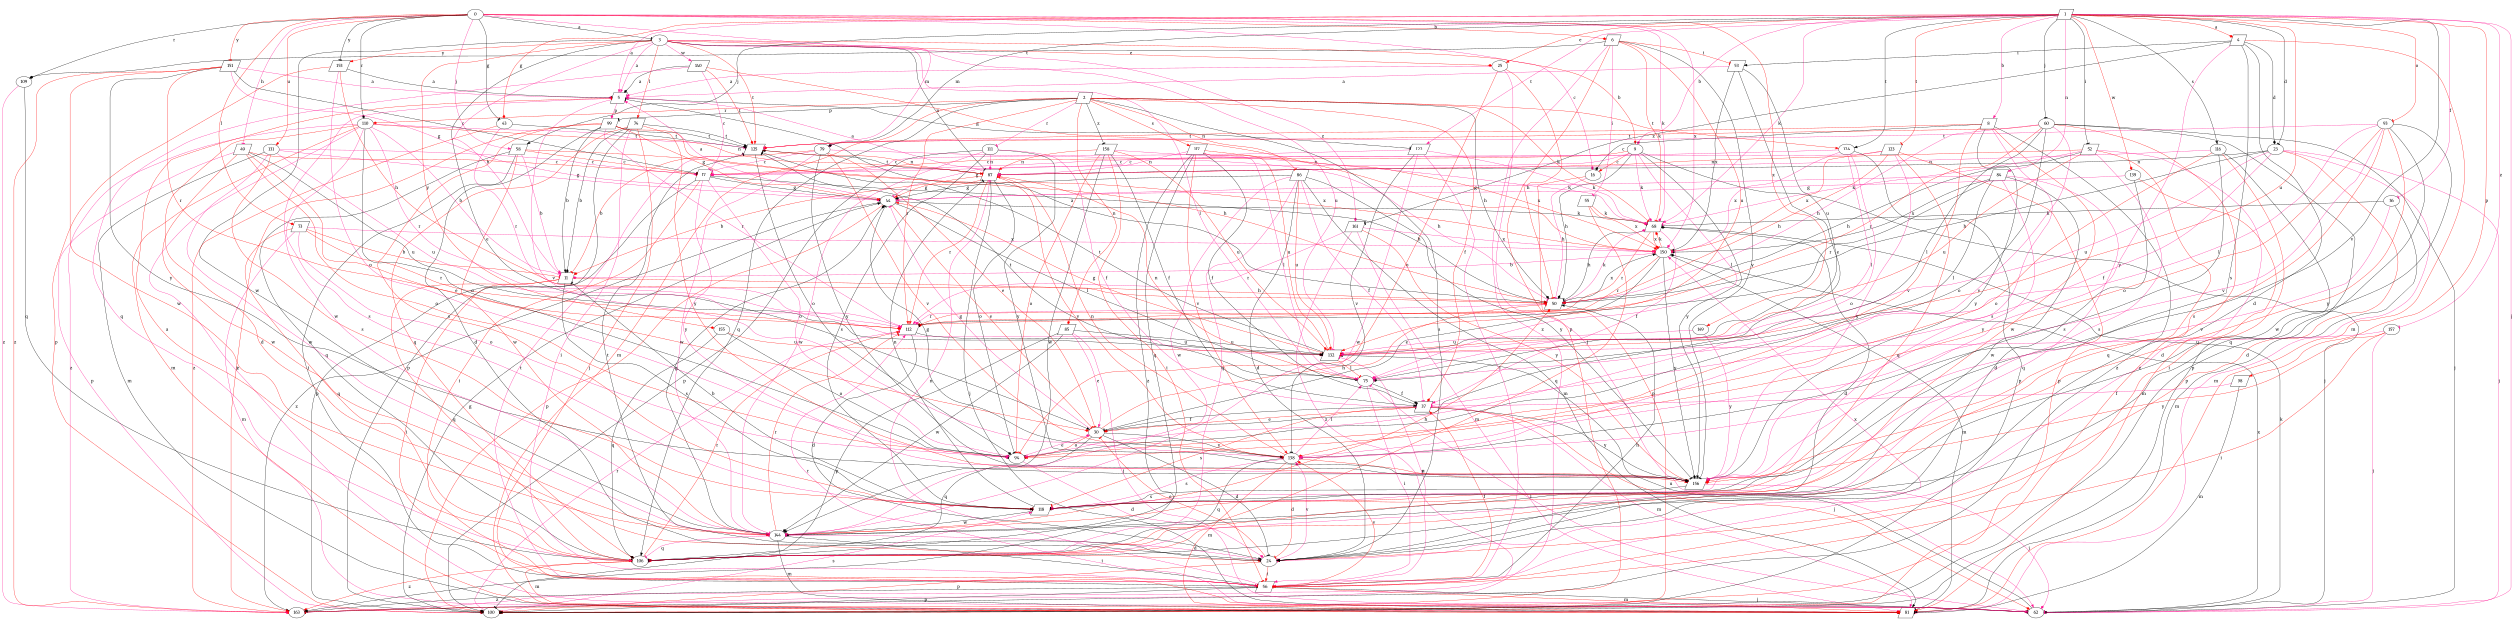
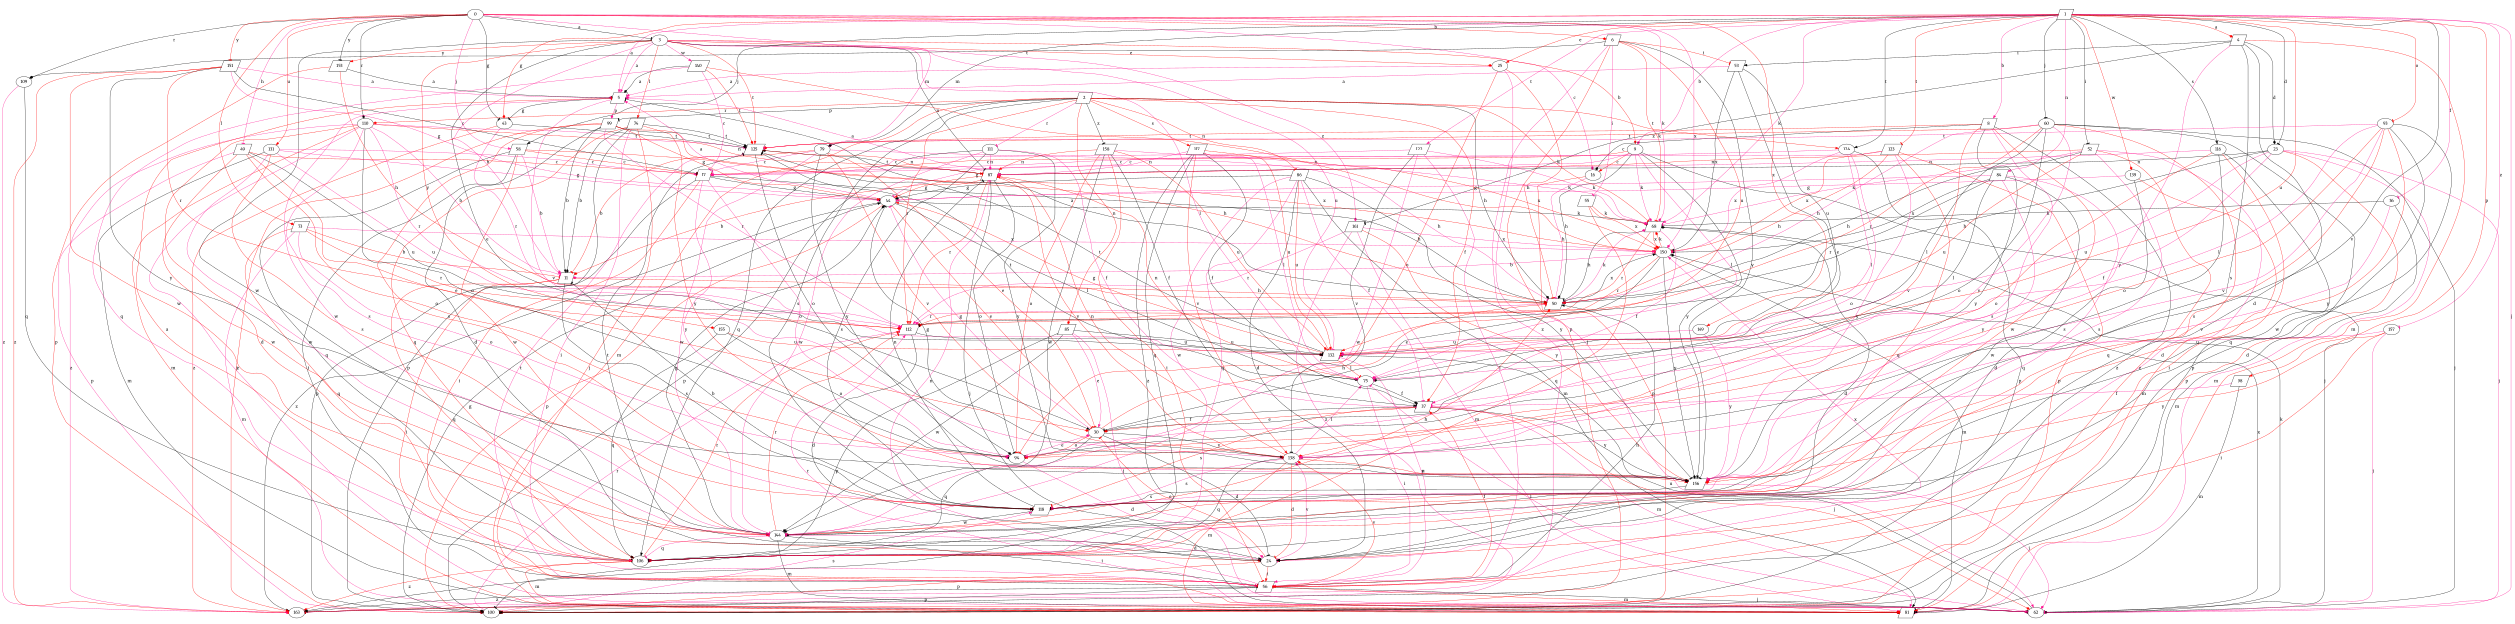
(1016, 132) -> (548, 103)
(1435, 262) -> (795, 304)
(587, 340) -> none
(620, 419) -> (620, 419)
